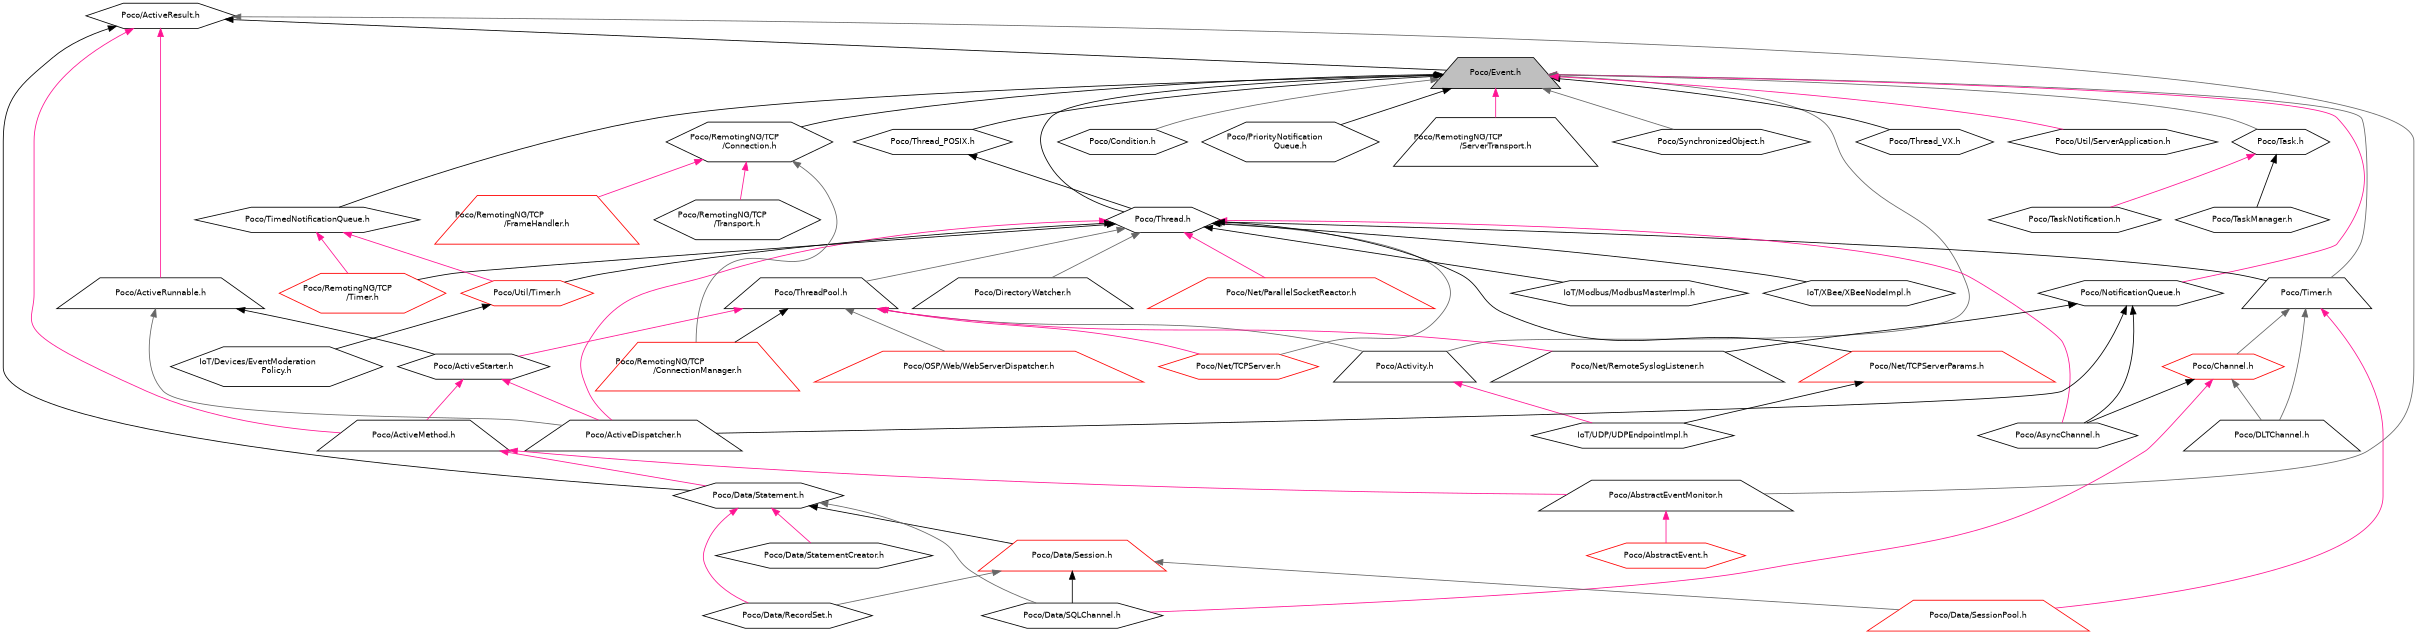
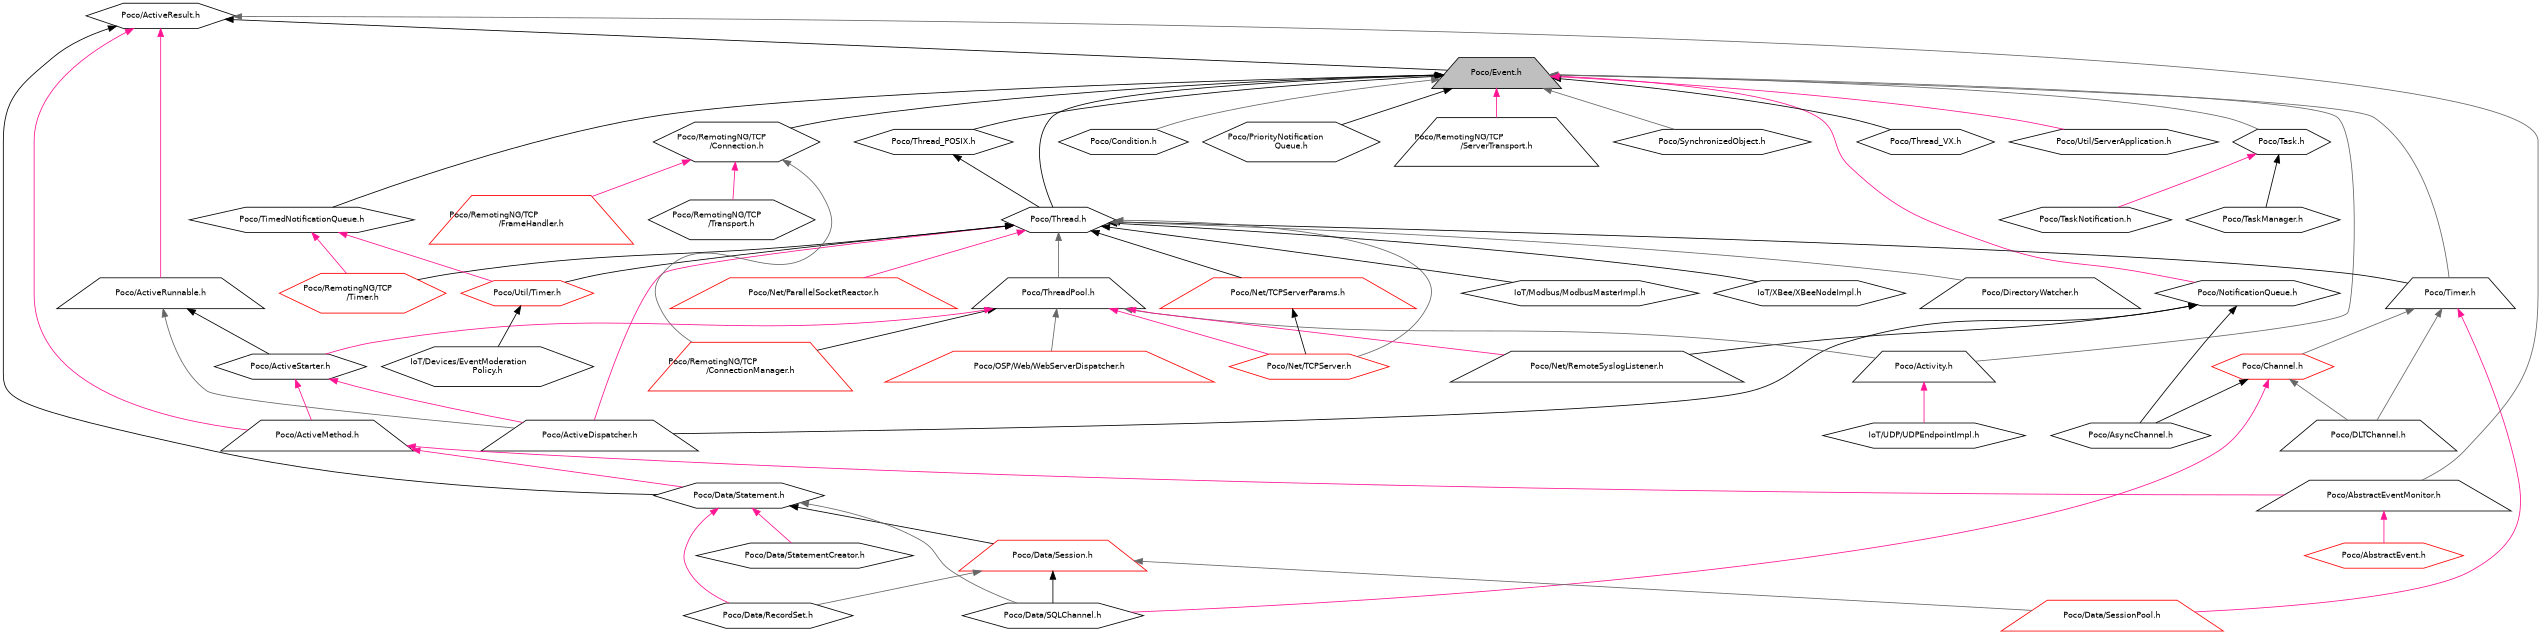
(1839, 249) -> none
(1774, 402) -> (1301, 336)
